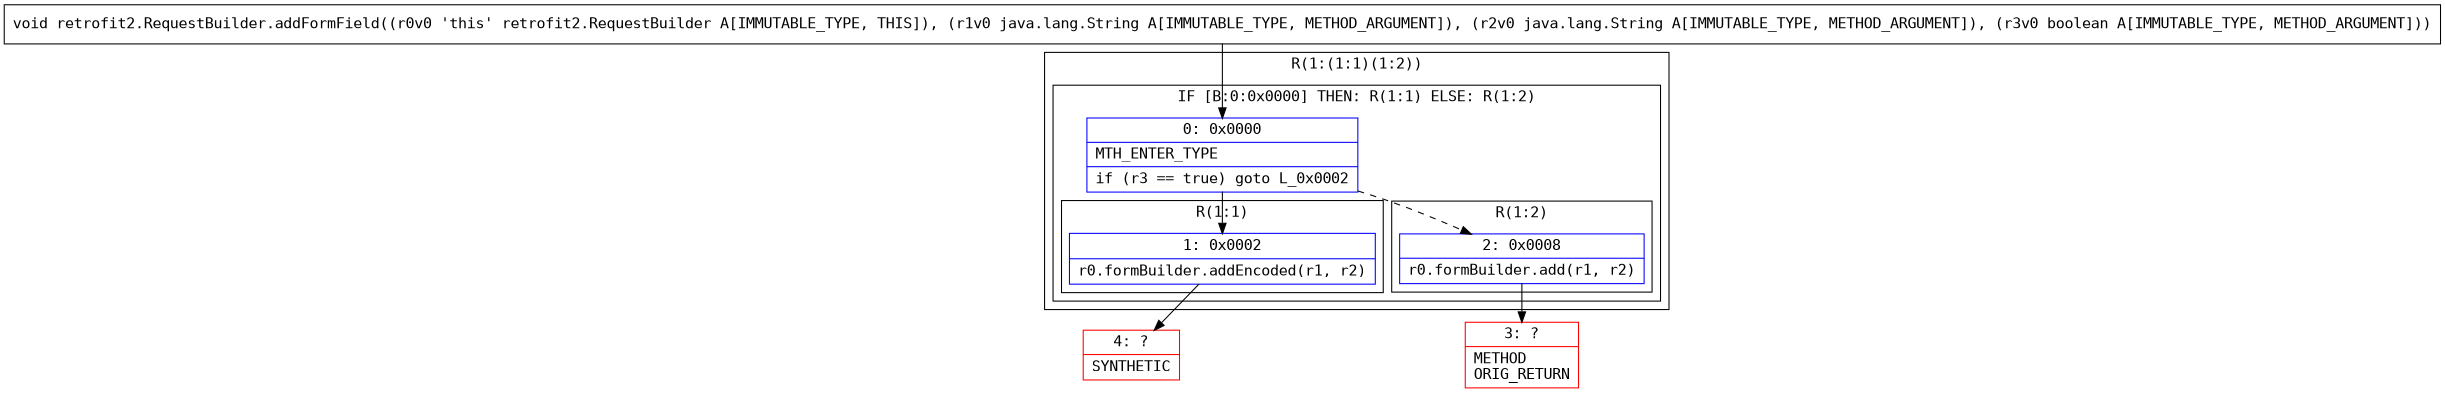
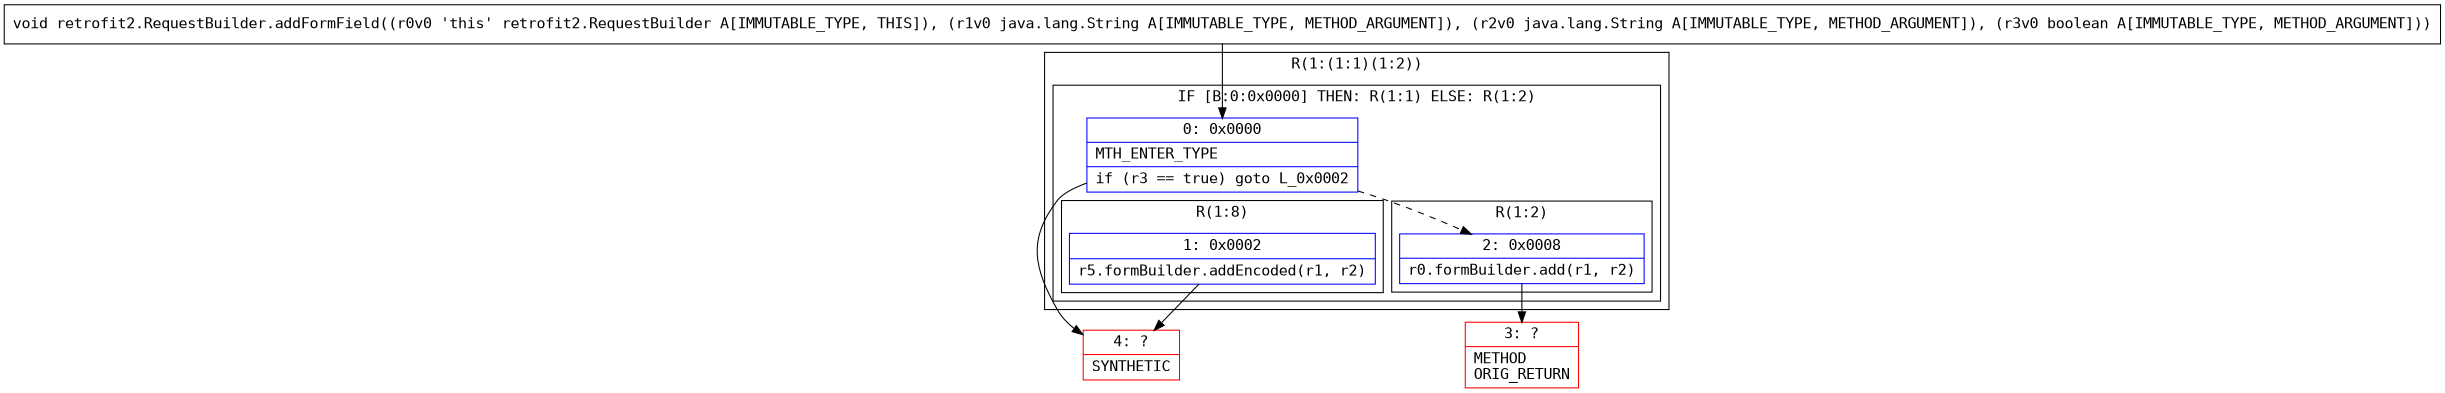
(1222, 207) -> (1037, 250)
(1222, 213) -> (1222, 213)
(1222, 271) -> (1222, 271)
